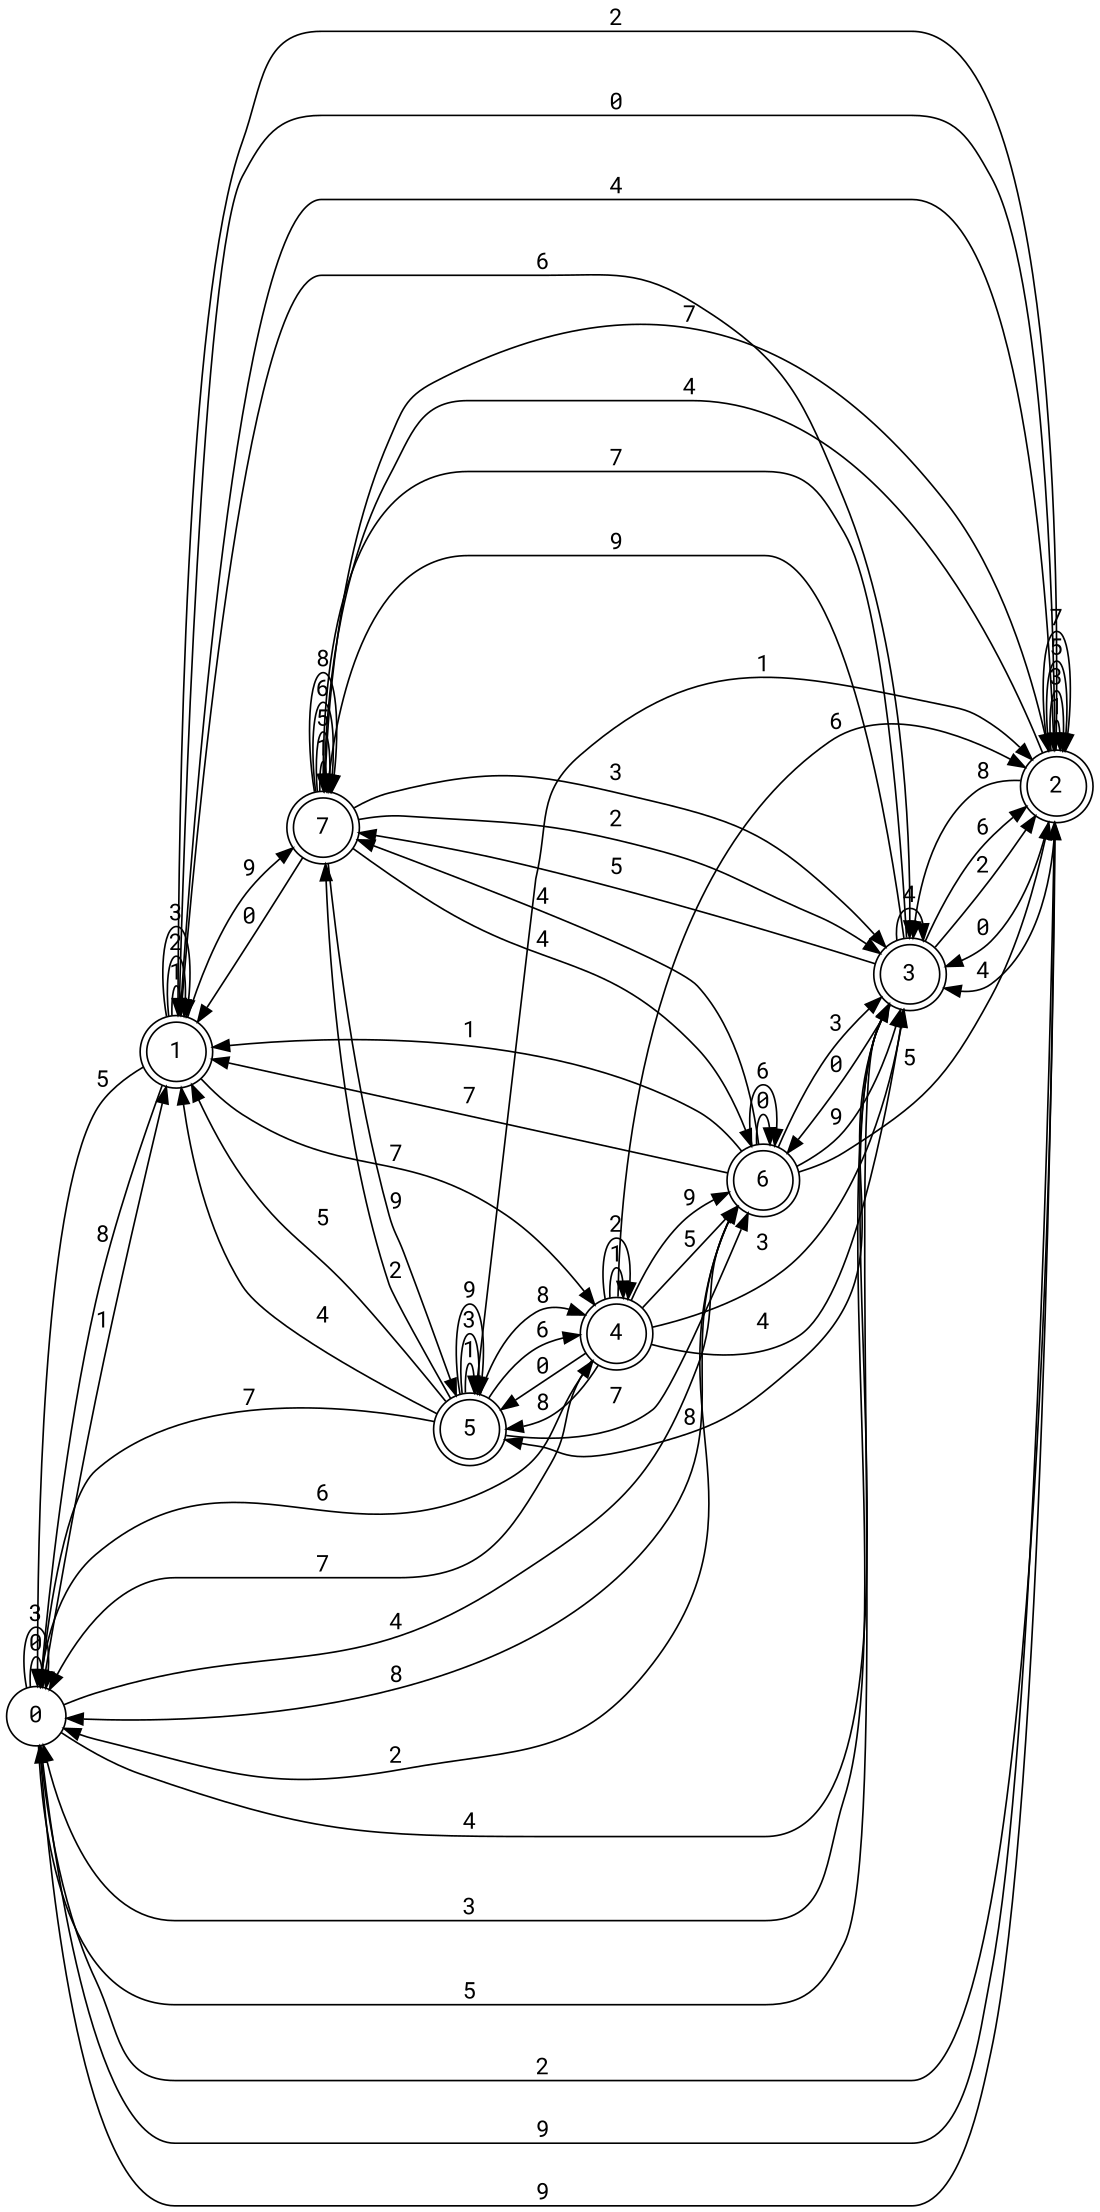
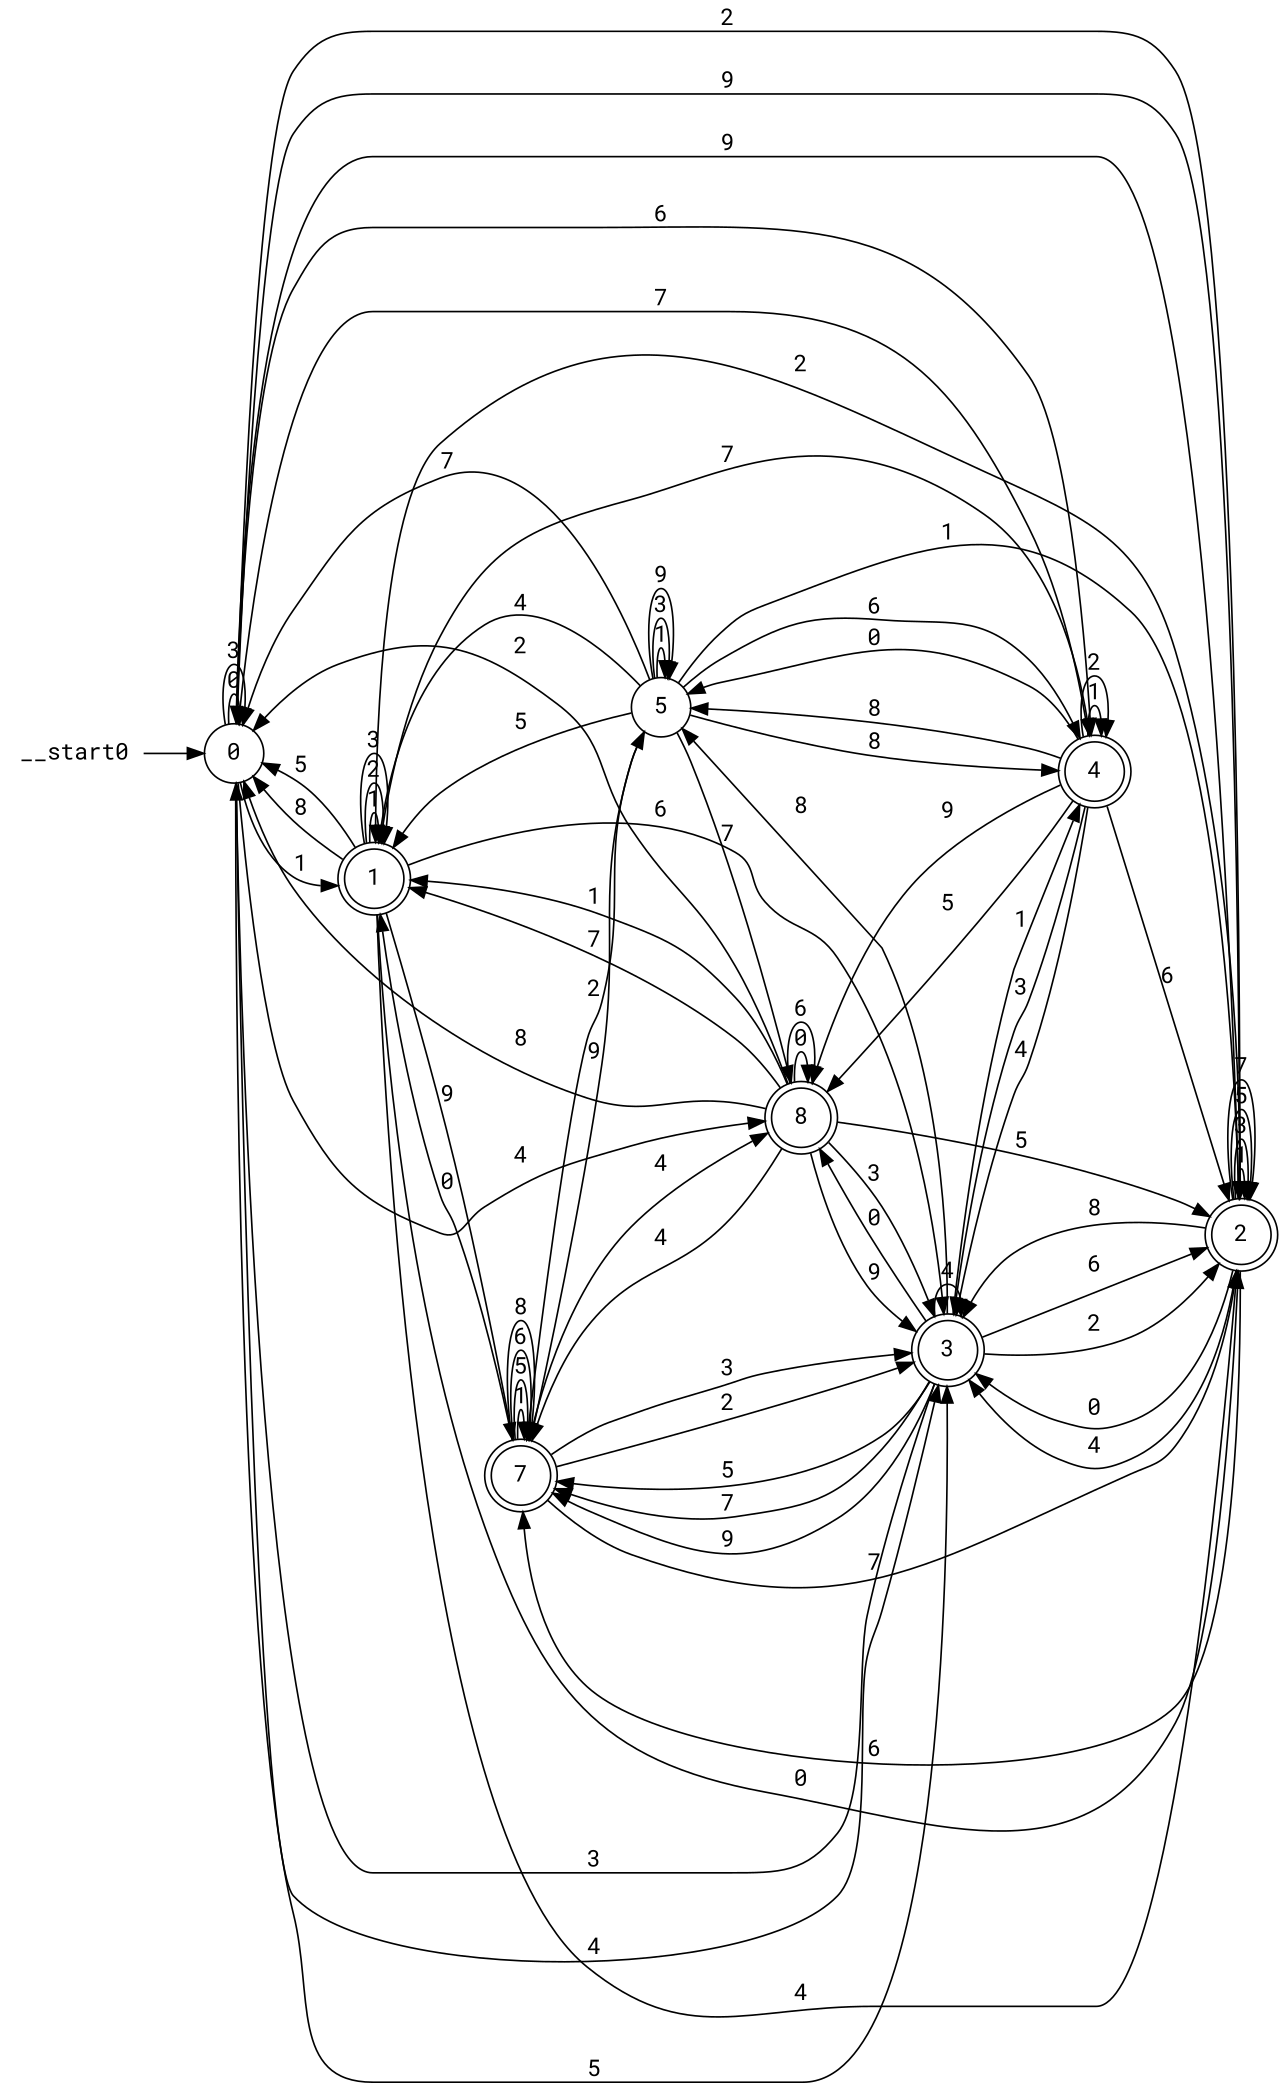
(690, 388) -> (875, 1750)
none -> (75, 753)
none -> (992, 1062)
(763, 1180) -> (801, 1118)
(470, 1429) -> (661, 707)
